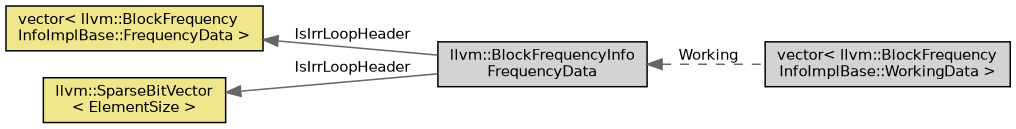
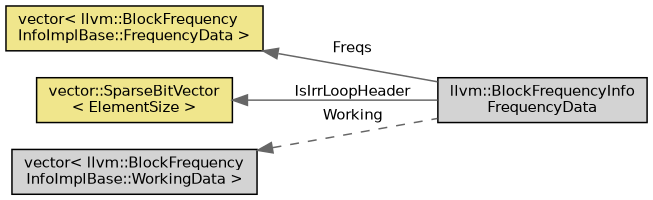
(350, 35) -> (350, 49)
(713, 64) -> (355, 133)
(134, 100) -> (134, 100)
